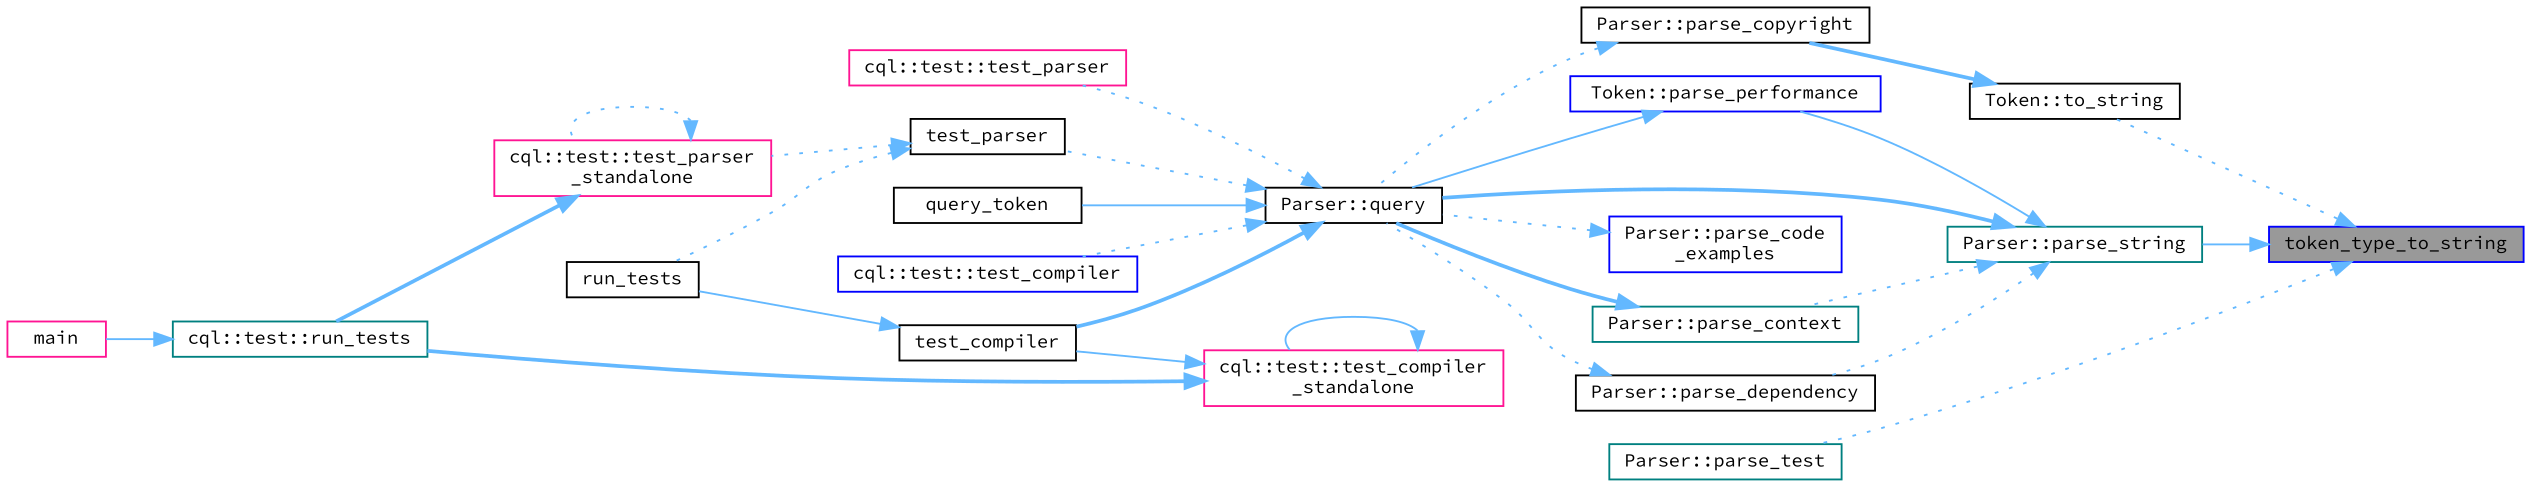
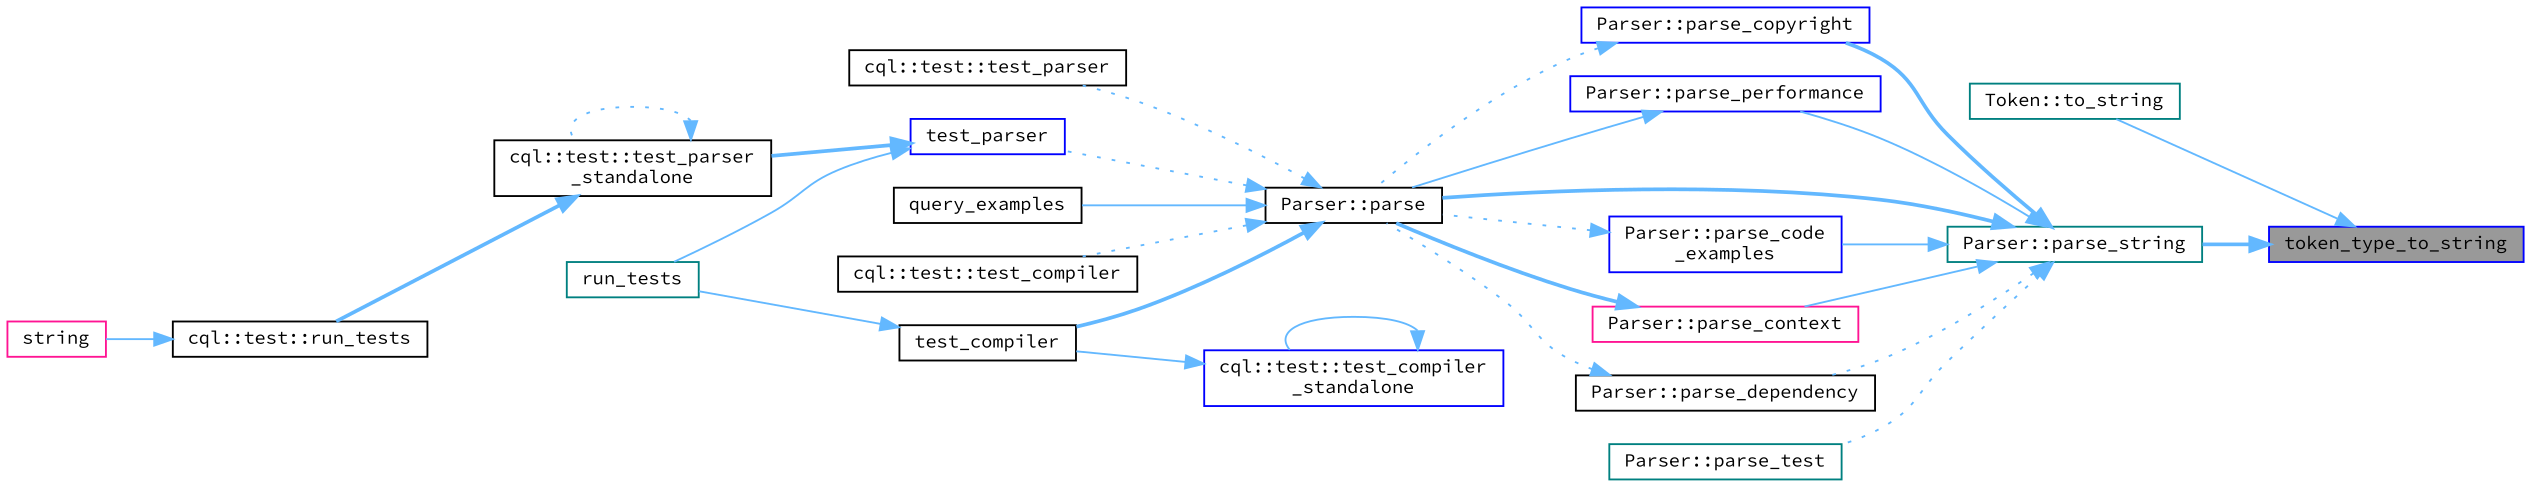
(1725, 25) -> (1725, 25)
(1892, 61) -> (1940, 127)
(988, 68) -> (988, 68)
(1725, 94) -> (1725, 94)
(2075, 101) -> (2075, 101)
(988, 137) -> (988, 137)
(832, 150) -> (832, 150)
(633, 168) -> (633, 168)
(2227, 169) -> (2227, 169)
(988, 205) -> (988, 205)
(1354, 205) -> (1354, 205)
(783, 206) -> (783, 206)
none -> (1885, 244)
(2226, 244) -> (2226, 244)
(988, 274) -> (988, 274)
(633, 280) -> (633, 280)
(1891, 287) -> (1891, 287)
(1725, 324) -> (1725, 324)
(57, 339) -> (57, 339)
(300, 339) -> (300, 339)
(2078, 365) -> (1943, 366)
(806, 377) -> none
(1354, 378) -> (1354, 378)
